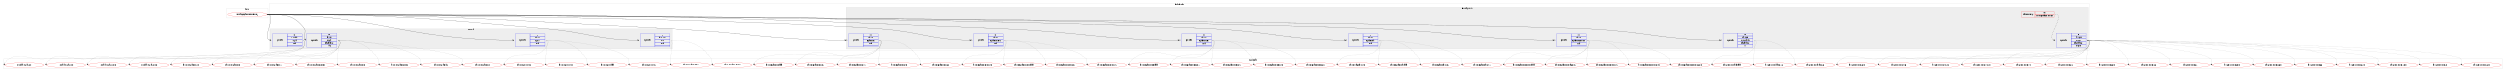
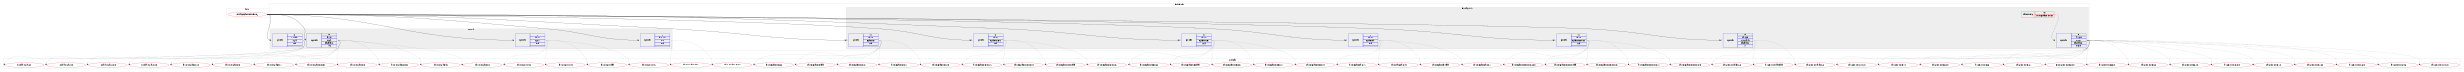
(1565, 65) -> (1607, 65)
(2065, 65) -> none
(2232, 65) -> (2065, 65)
